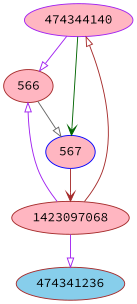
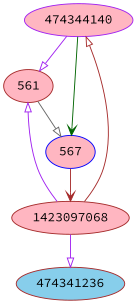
(28, 86) -> (28, 86)
